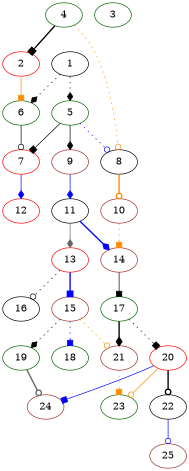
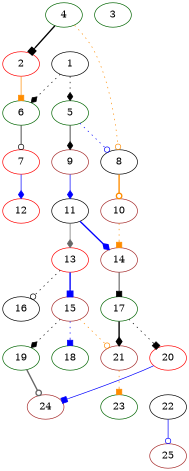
(48, 135) -> none
(146, 380) -> none
(168, 380) -> none
